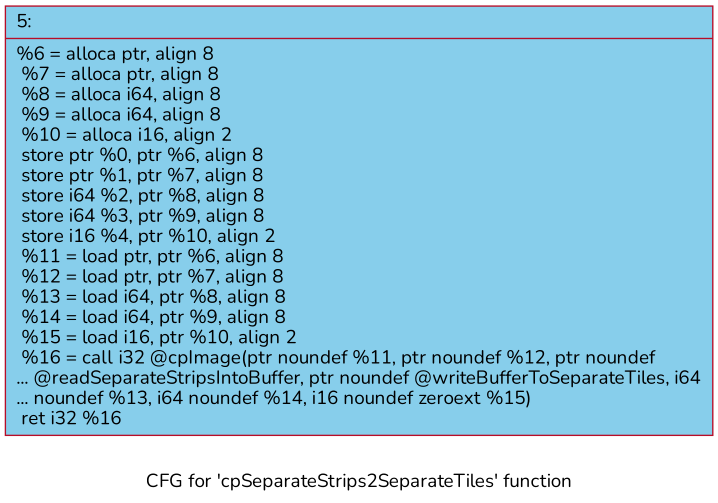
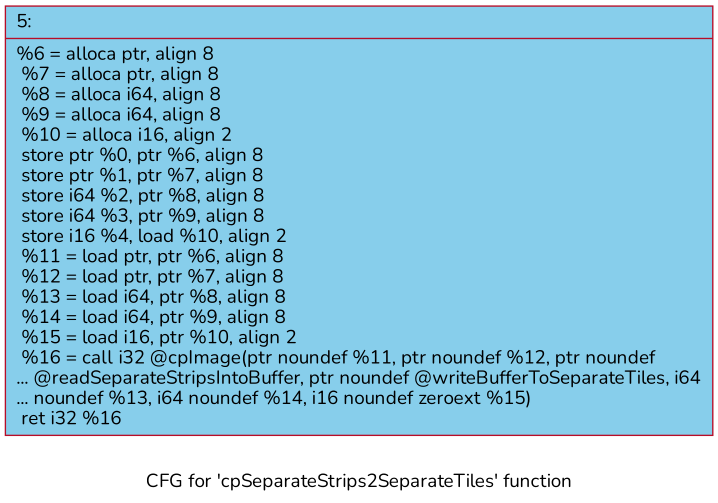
(146, 236) -> (152, 236)
